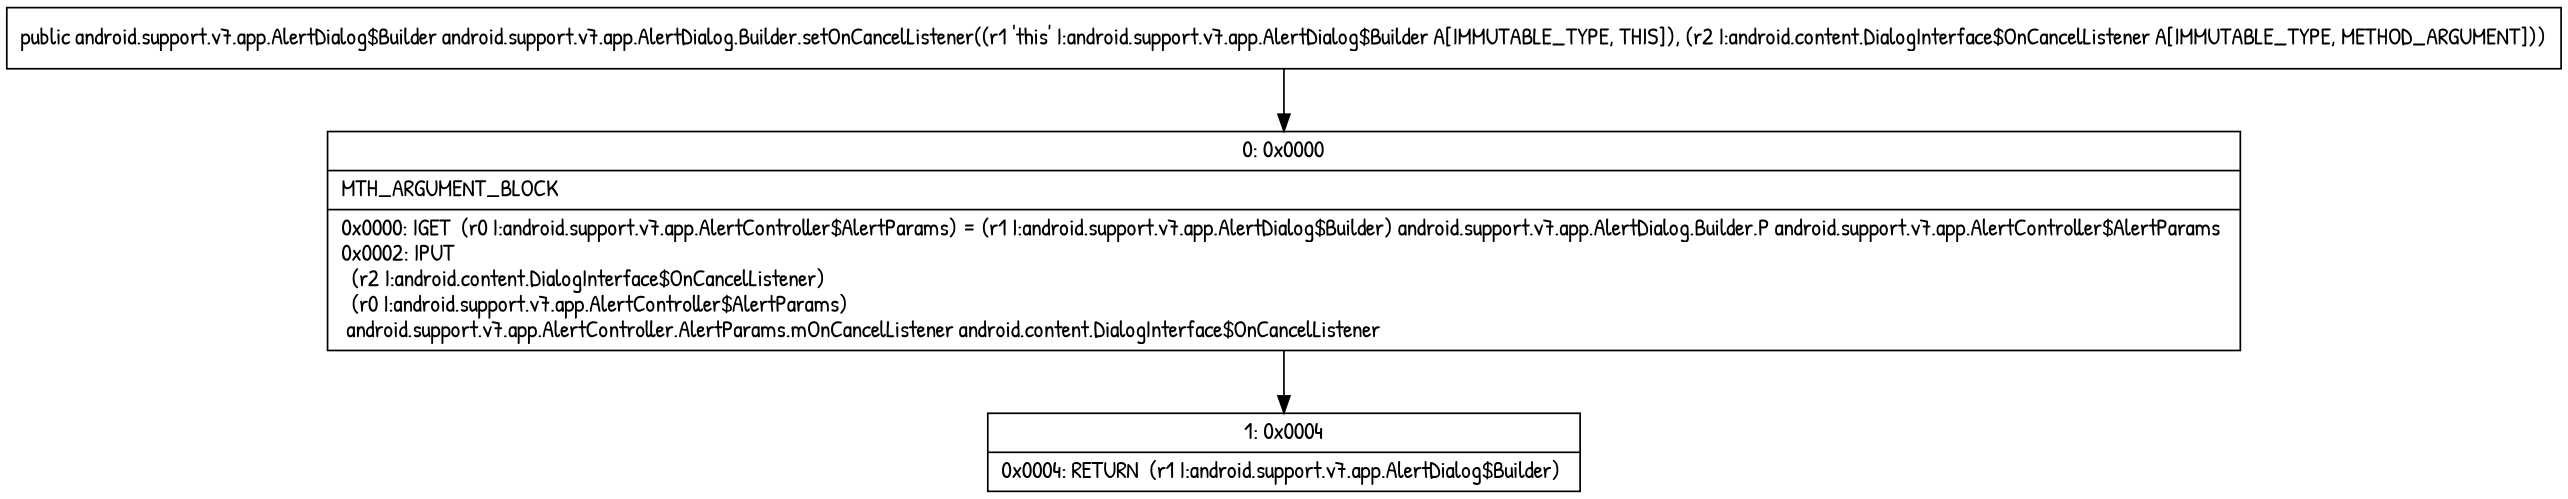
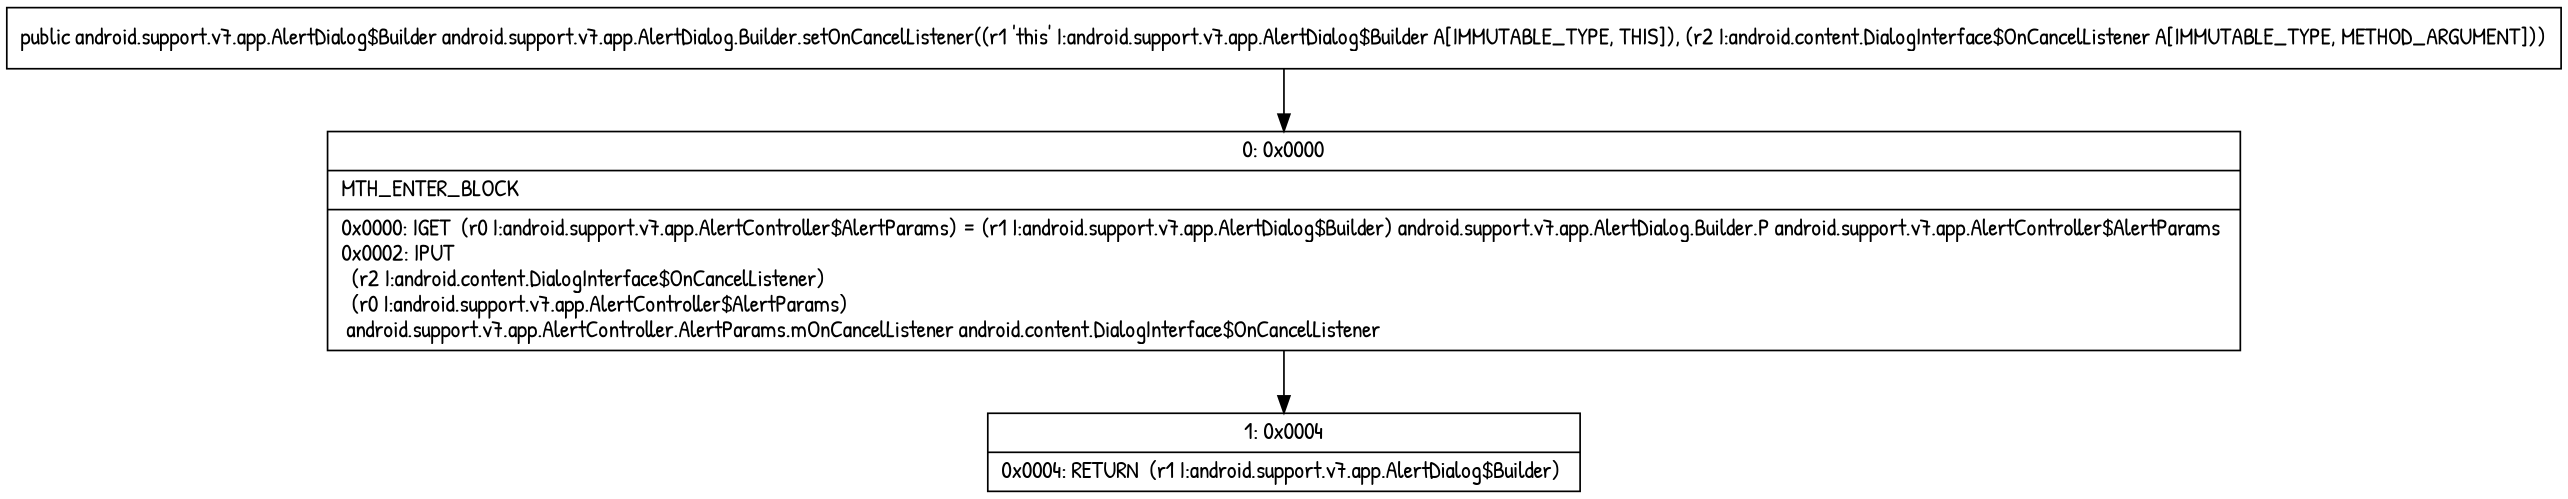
(451, 189) -> (431, 189)
